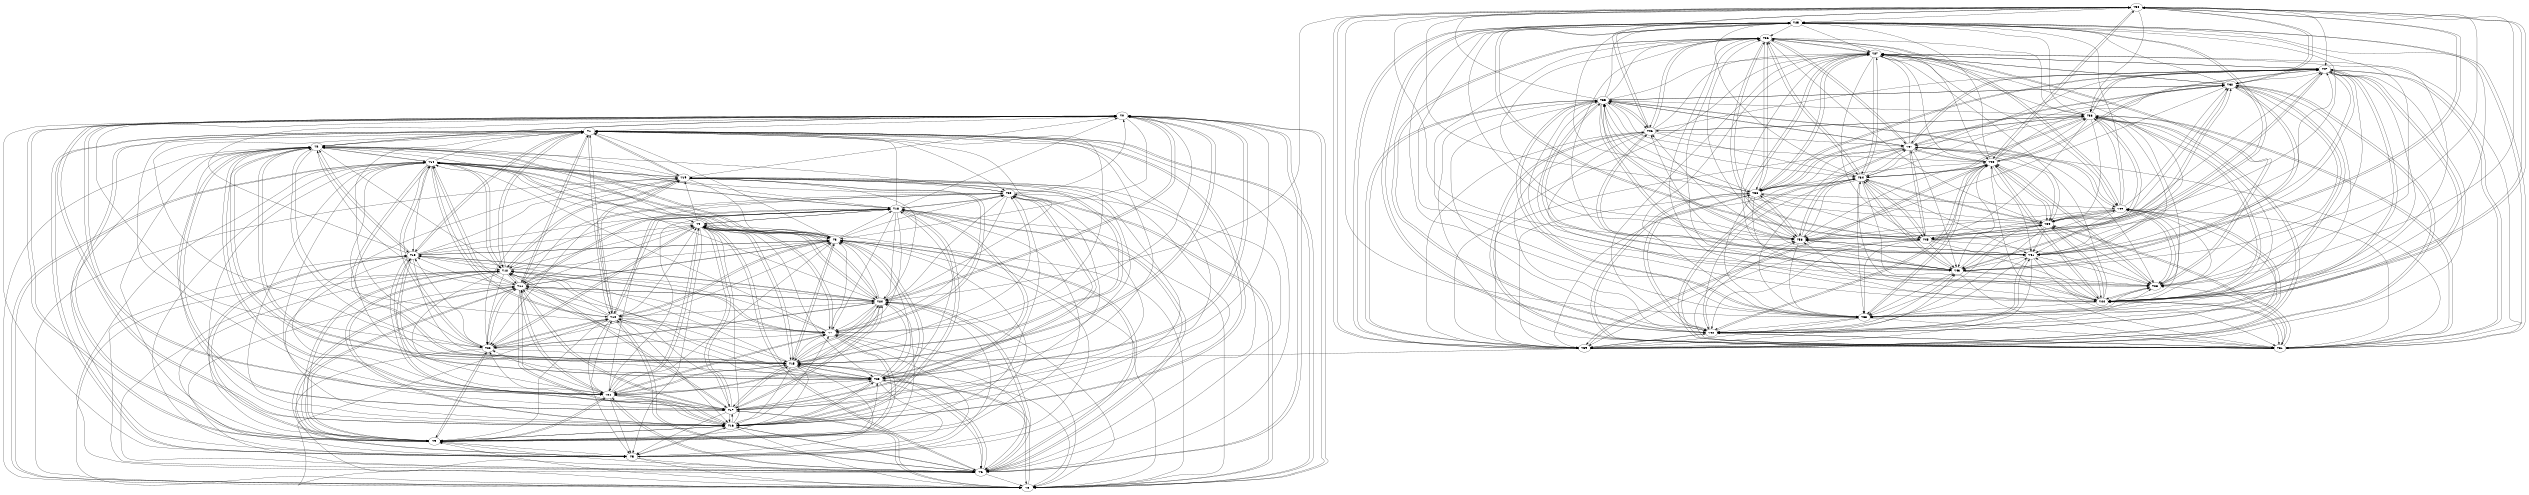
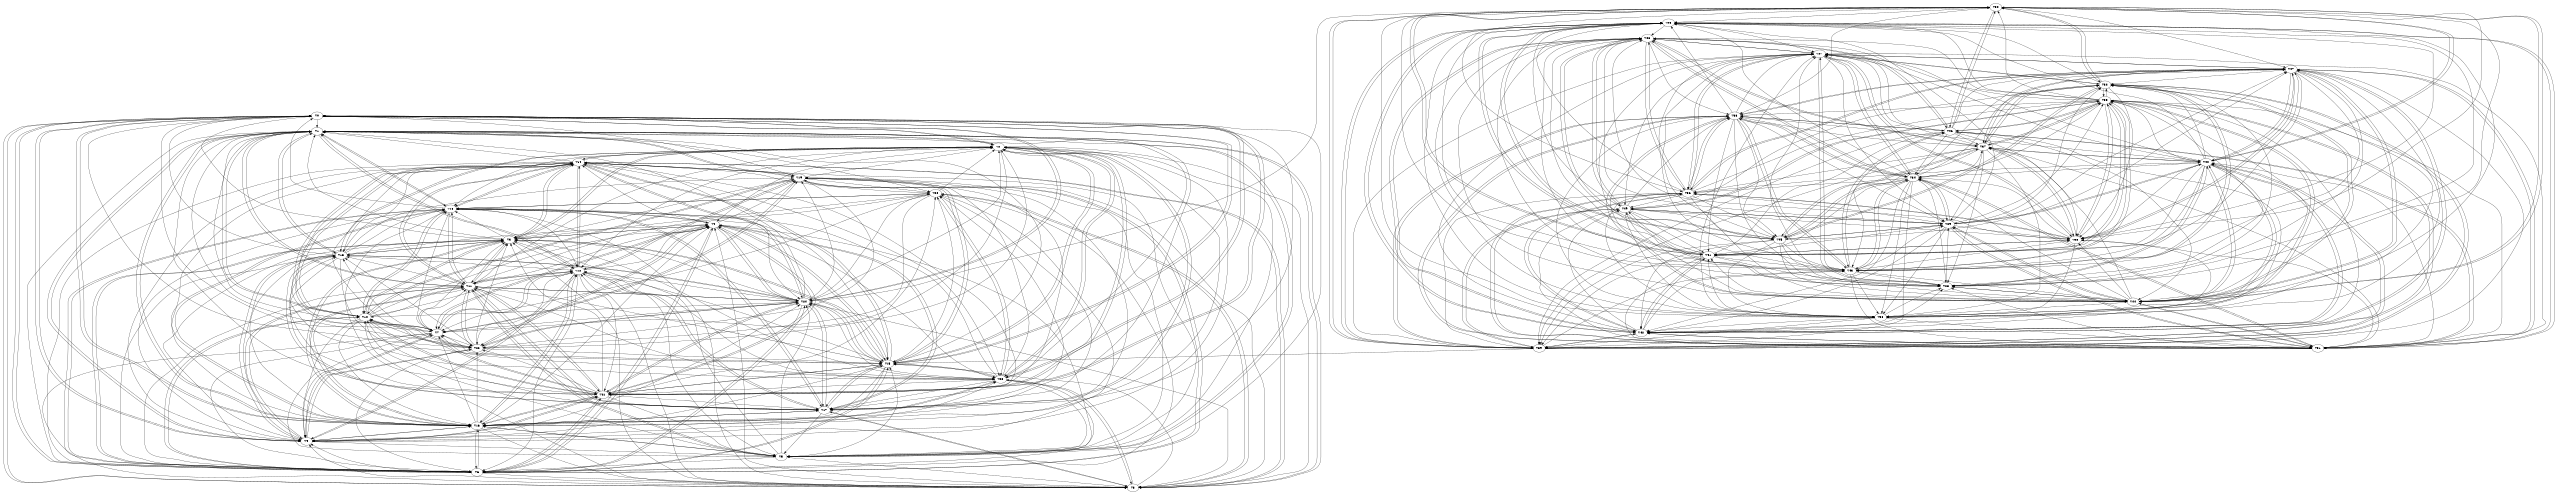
none -> (379, 168)
(1087, 177) -> none
(1716, 199) -> (2001, 146)
none -> (448, 362)
(804, 398) -> (914, 395)
none -> (1186, 438)
